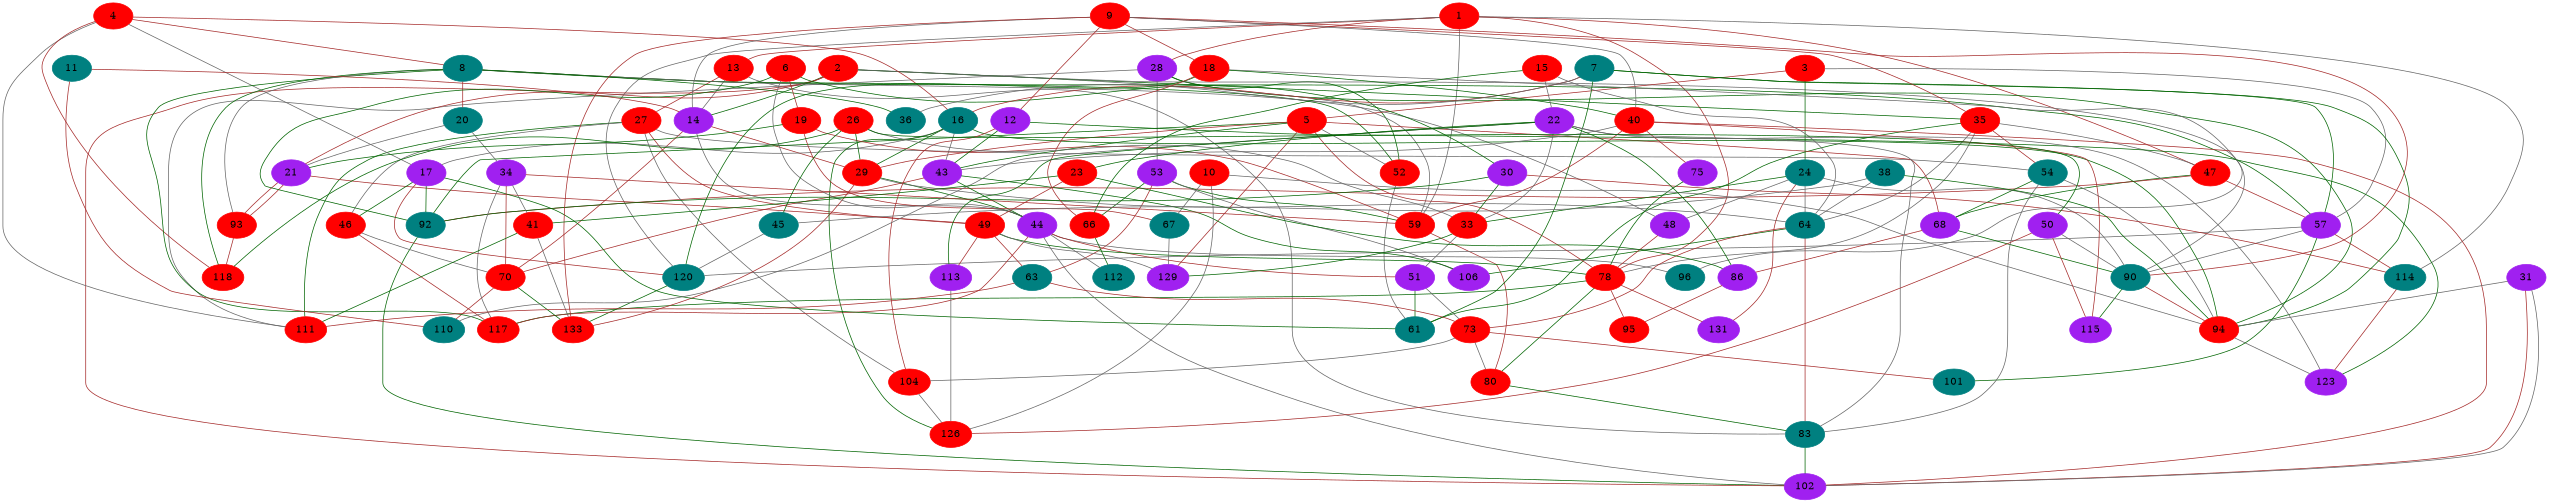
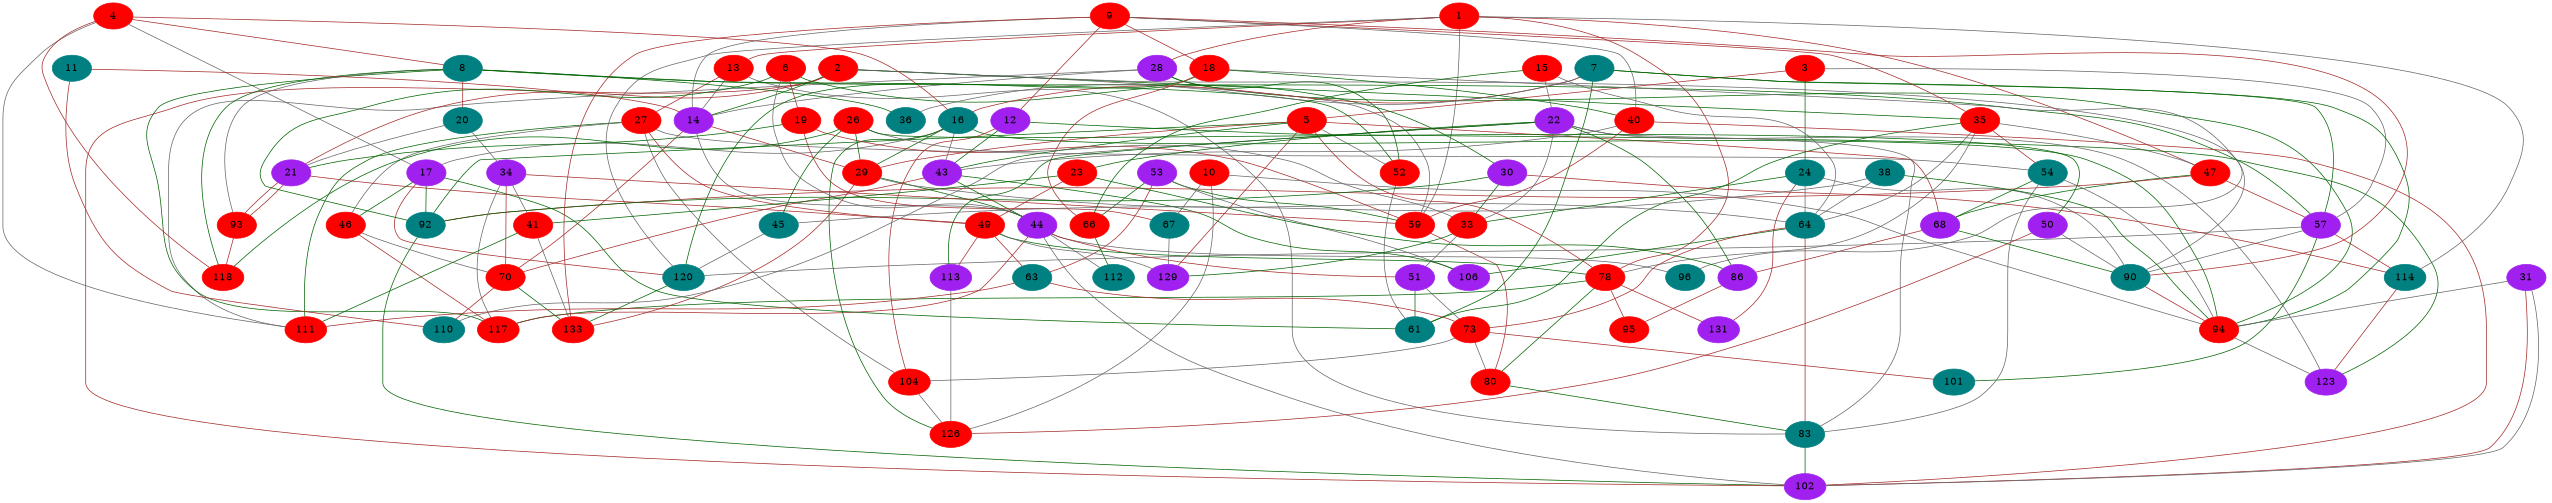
(1157, 121) -> (892, 90)
(1698, 173) -> none
(1670, 225) -> none
(2091, 330) -> none
